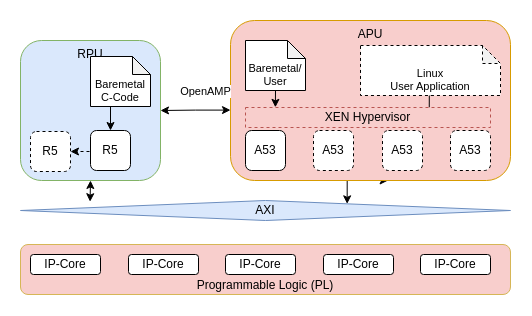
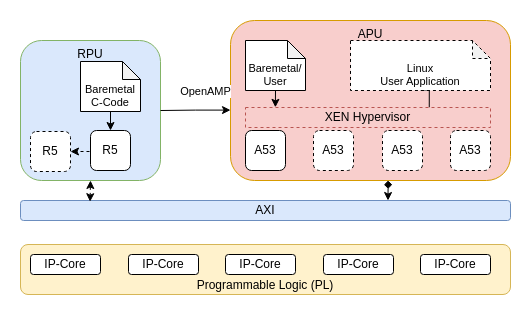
(431, 71) -> (421, 66)
(121, 82) -> (111, 87)
(168, 110) -> (166, 110)
(380, 181) -> (388, 192)
(90, 191) -> (90, 191)
(266, 211) -> (266, 211)
(266, 284) -> (266, 284)
